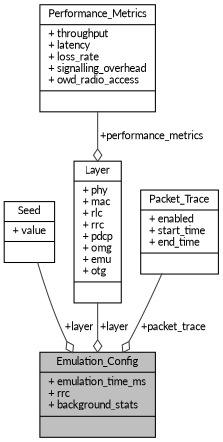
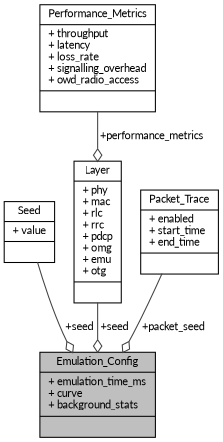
(78, 328) -> (78, 328)
(113, 328) -> (113, 328)
(172, 328) -> (172, 328)
(59, 394) -> (66, 394)
